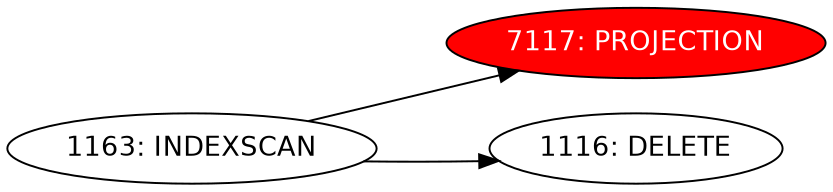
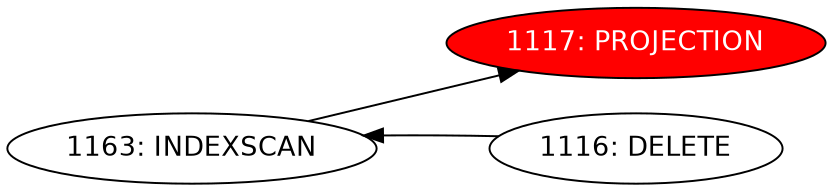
(636, 43) -> (636, 43)
(421, 162) -> (441, 135)
